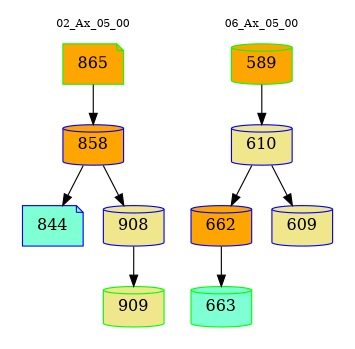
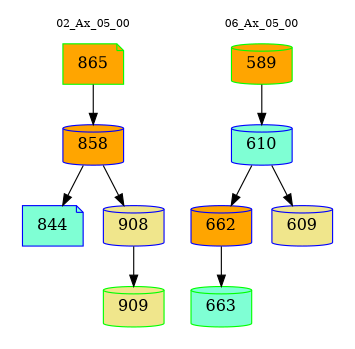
(262, 145) -> (262, 145)
